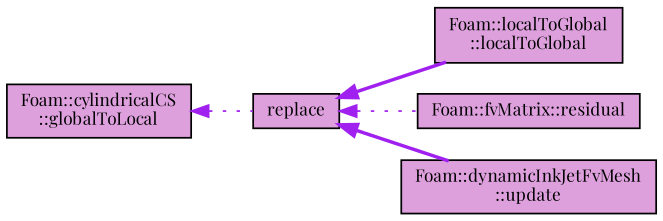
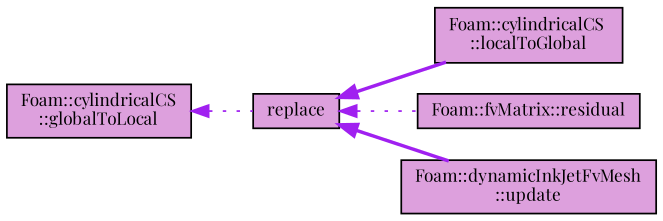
(529, 35) -> (529, 35)
